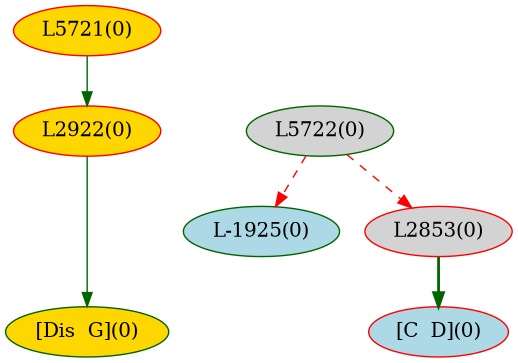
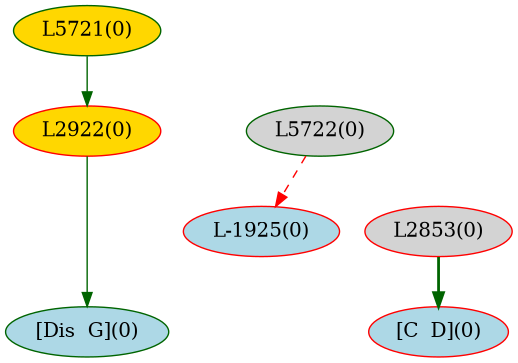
(87, 31) -> (87, 31)
(374, 177) -> none
(261, 231) -> (261, 231)
(87, 332) -> (87, 332)
